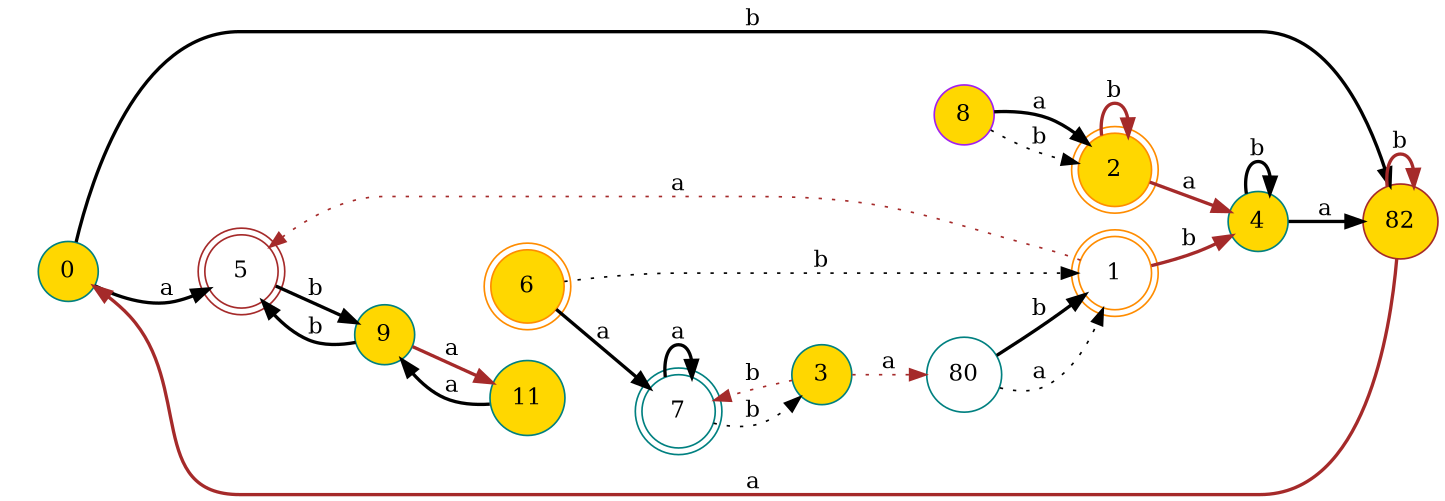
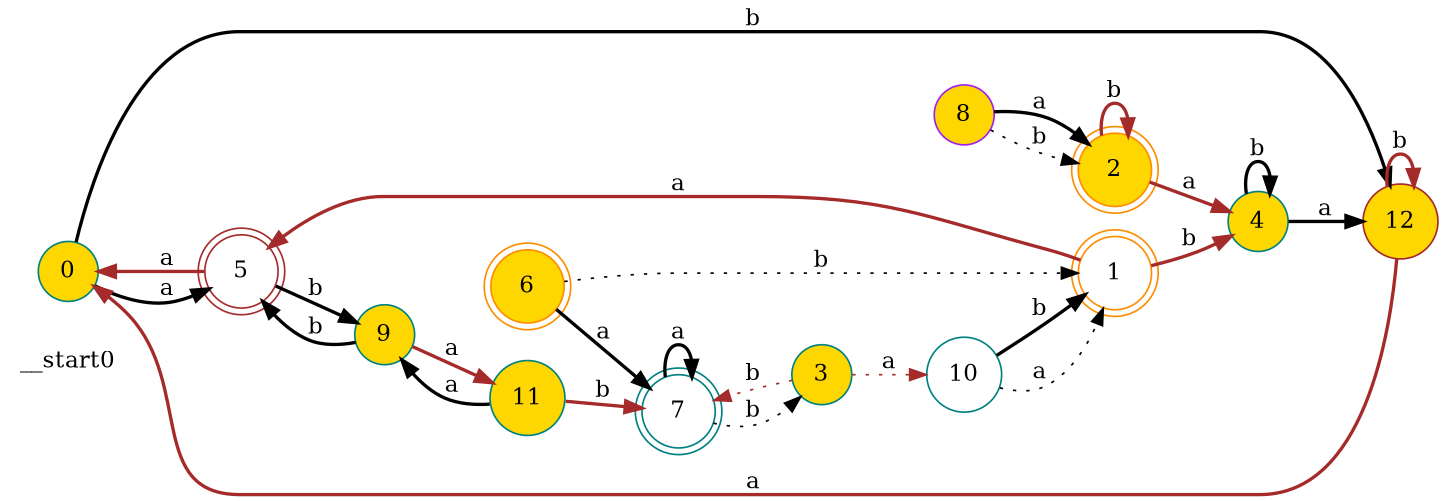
(681, 197) -> (681, 197)
(1400, 221) -> (1400, 221)
none -> (160, 271)
none -> (68, 361)
(964, 375) -> (964, 375)
none -> (595, 404)
